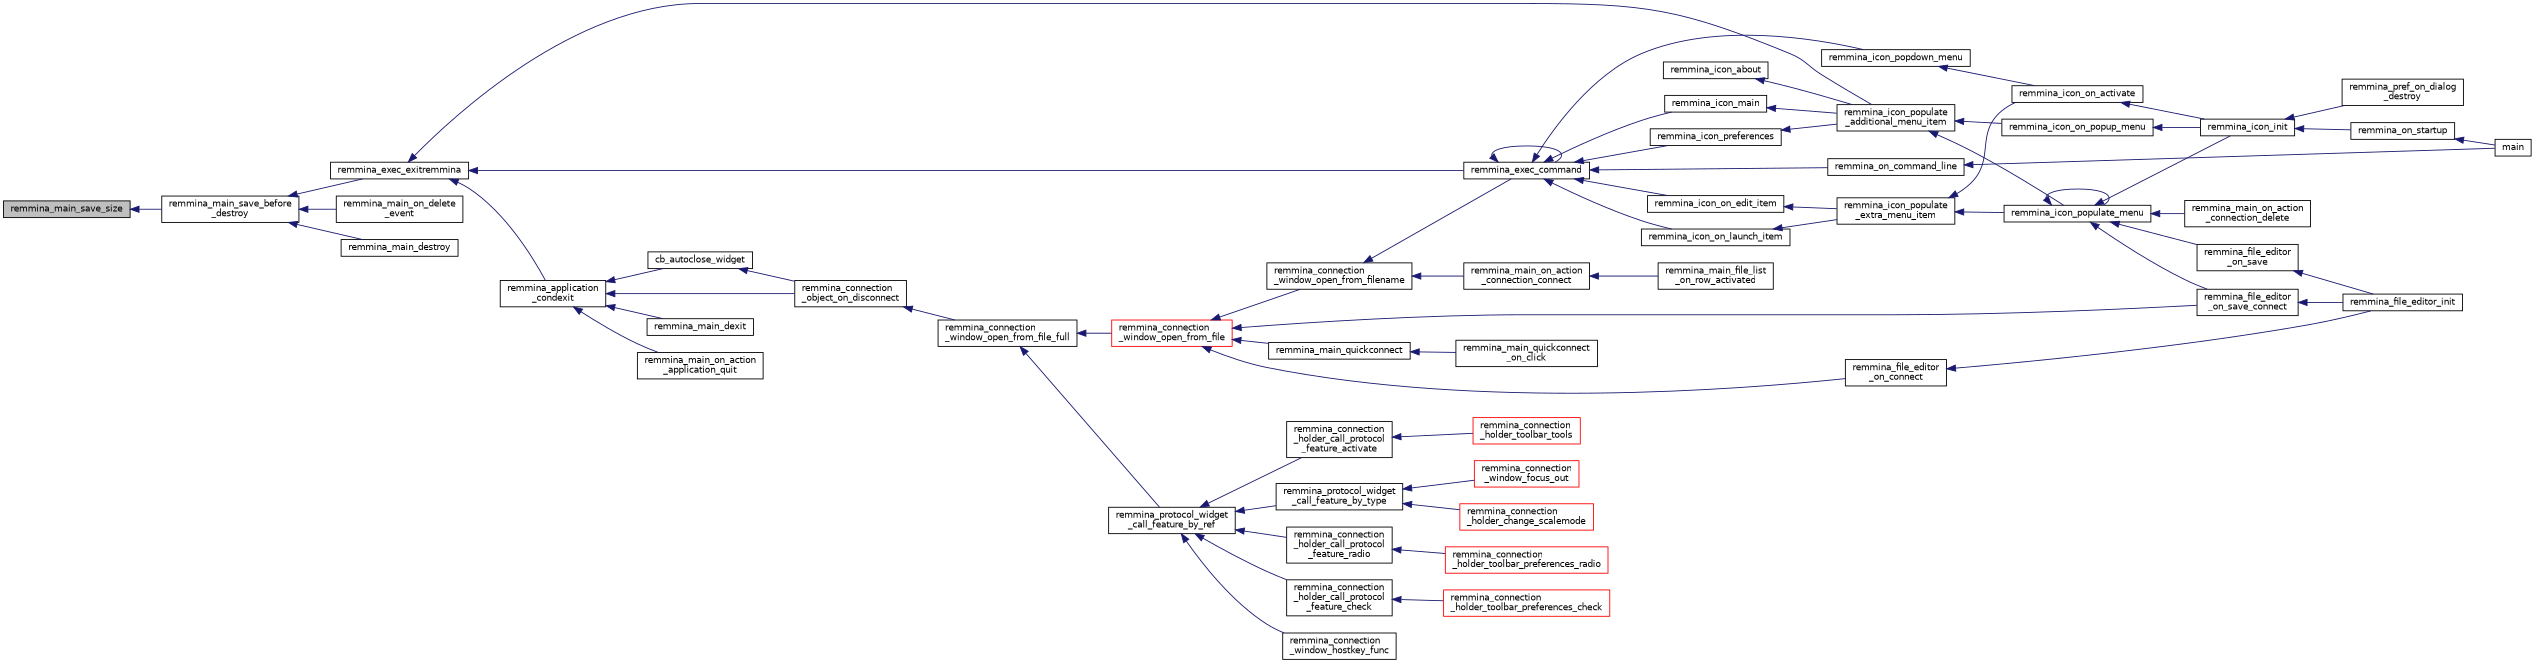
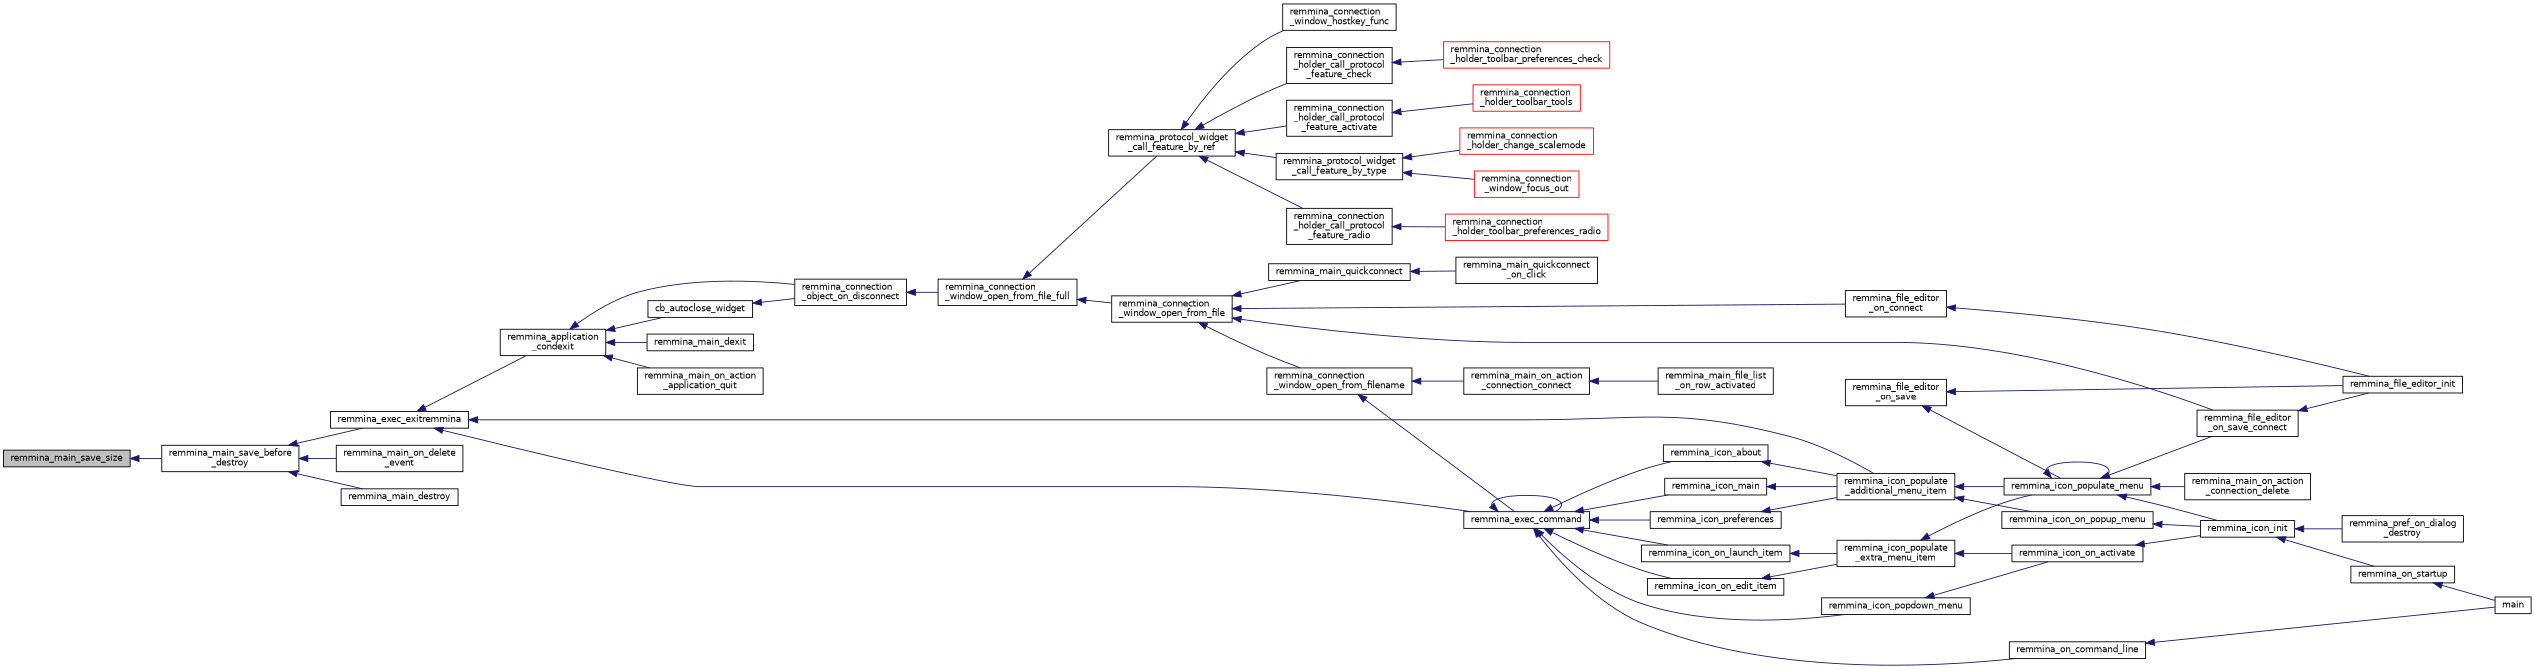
(2158, 234) -> (1995, 444)
(1172, 333) -> (1172, 309)
none -> (1611, 481)
